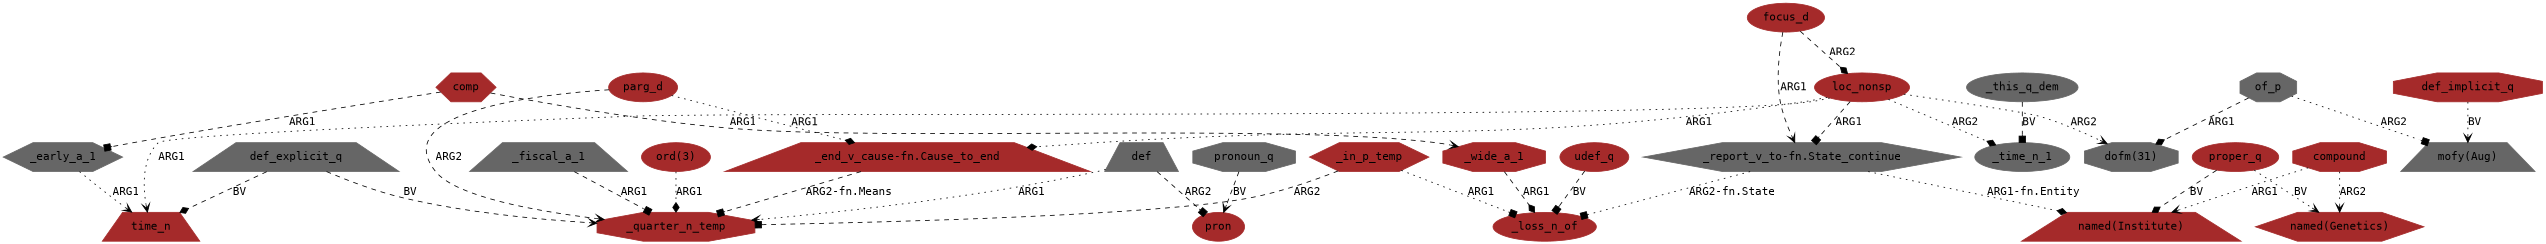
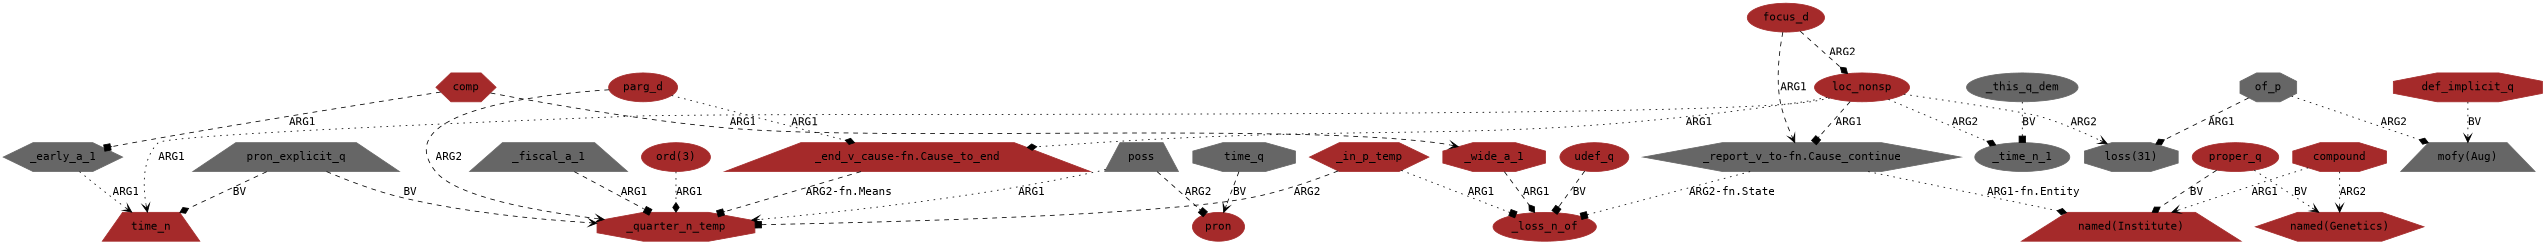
(2022, 118) -> (2022, 118)
(2355, 118) -> (2355, 118)
(296, 157) -> (296, 157)
(1142, 157) -> (1142, 157)
(1244, 157) -> (1244, 157)
(1802, 157) -> (1802, 157)
(2131, 157) -> (2131, 157)
